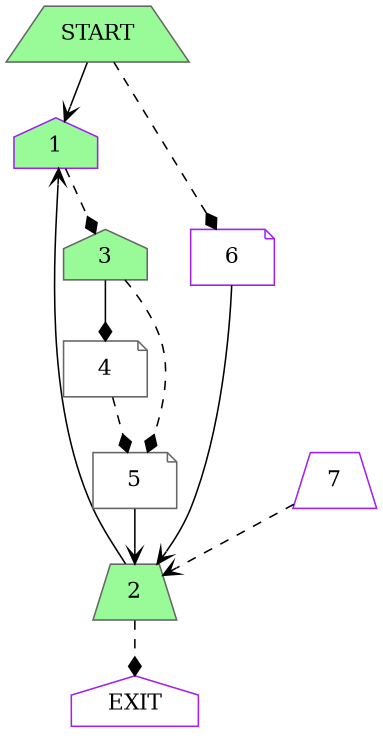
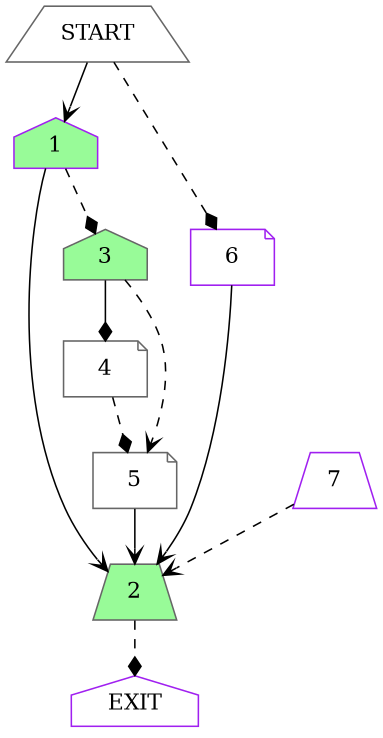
(98, 34) -> (98, 34)
(164, 353) -> (164, 353)
(60, 381) -> (32, 370)
